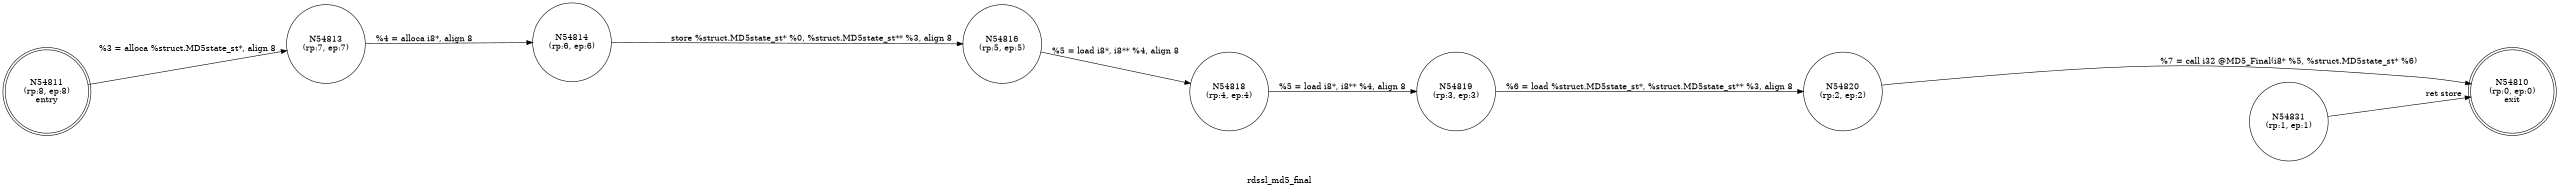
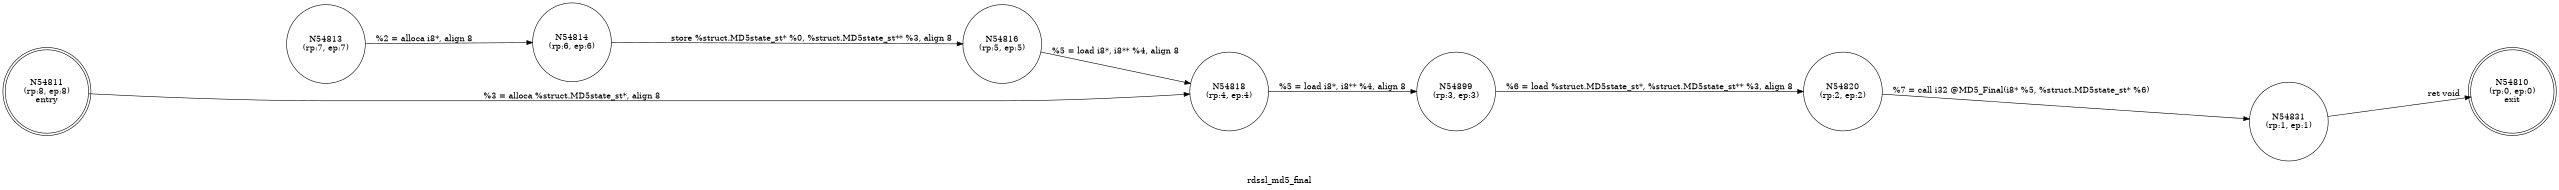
(424, 39) -> (424, 39)
(2174, 66) -> (2063, 106)
(185, 68) -> (636, 101)
(1456, 92) -> (1456, 92)
(2444, 94) -> (2444, 94)
